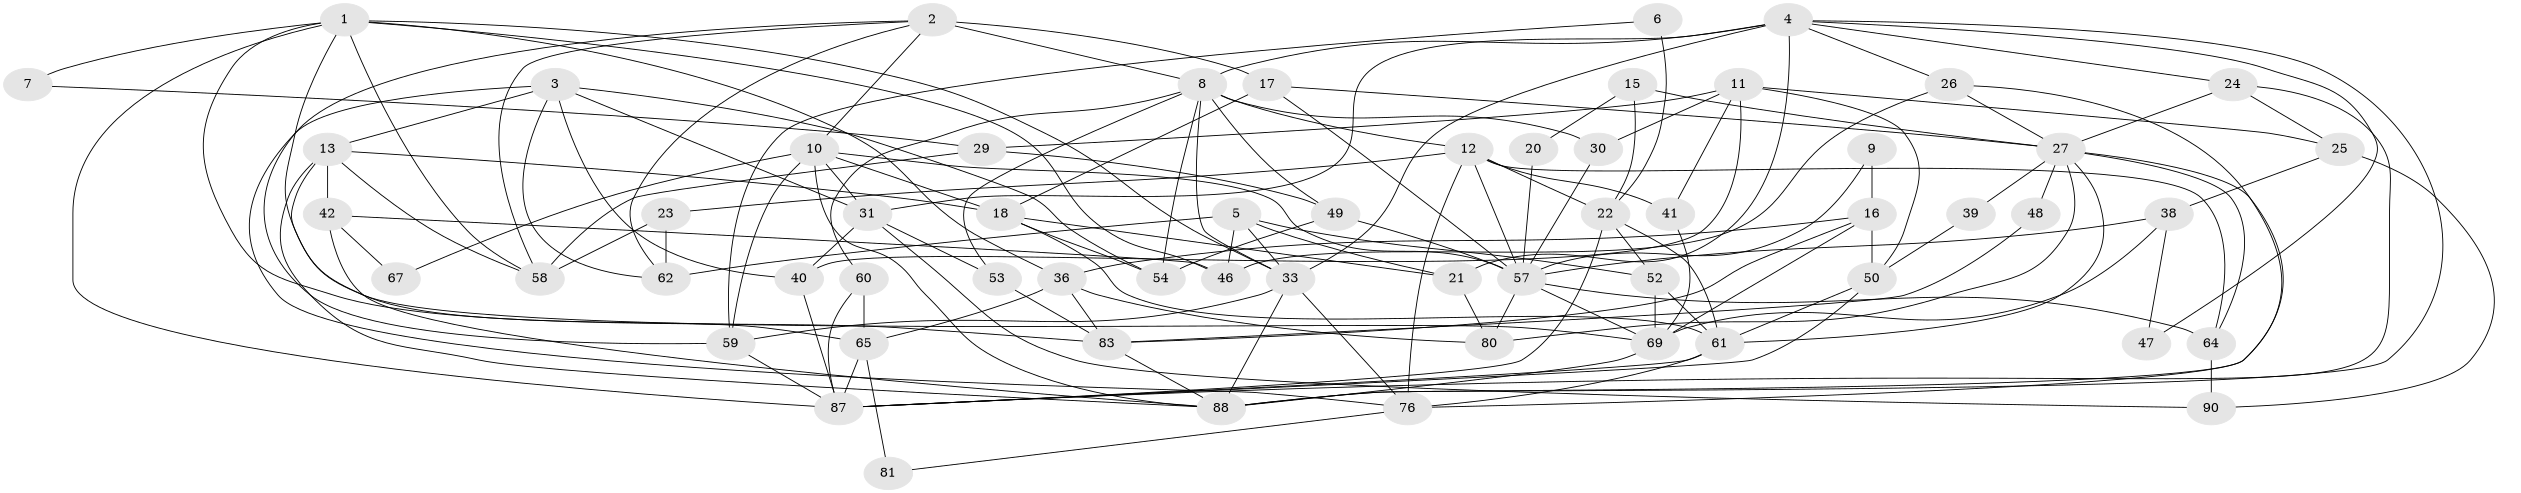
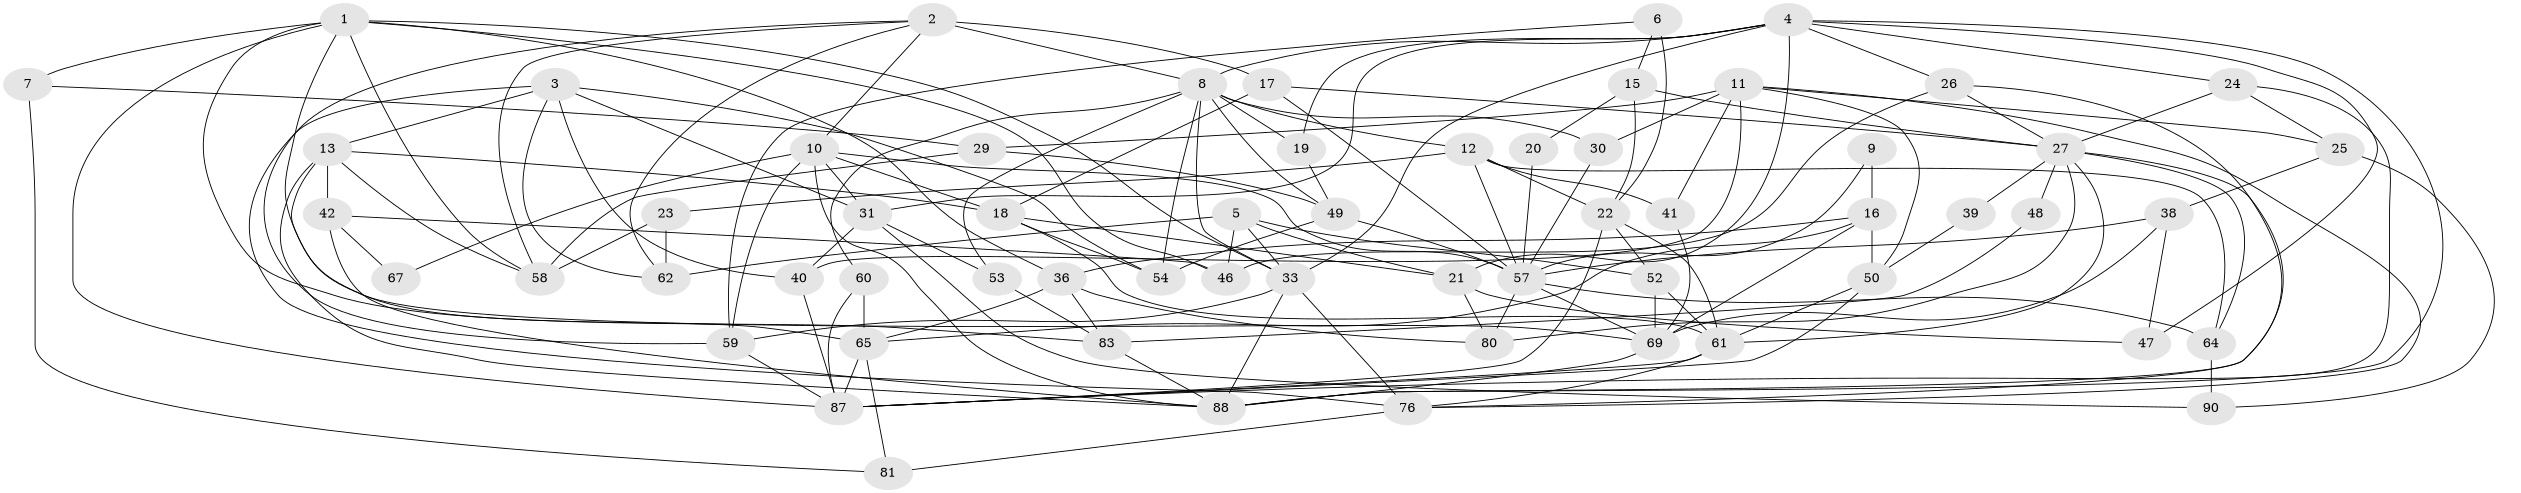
none -> (1647, 49)
none -> (1301, 149)
(1421, 281) -> (2258, 382)
(1610, 309) -> (1498, 308)
none -> (1797, 329)
none -> (319, 428)
